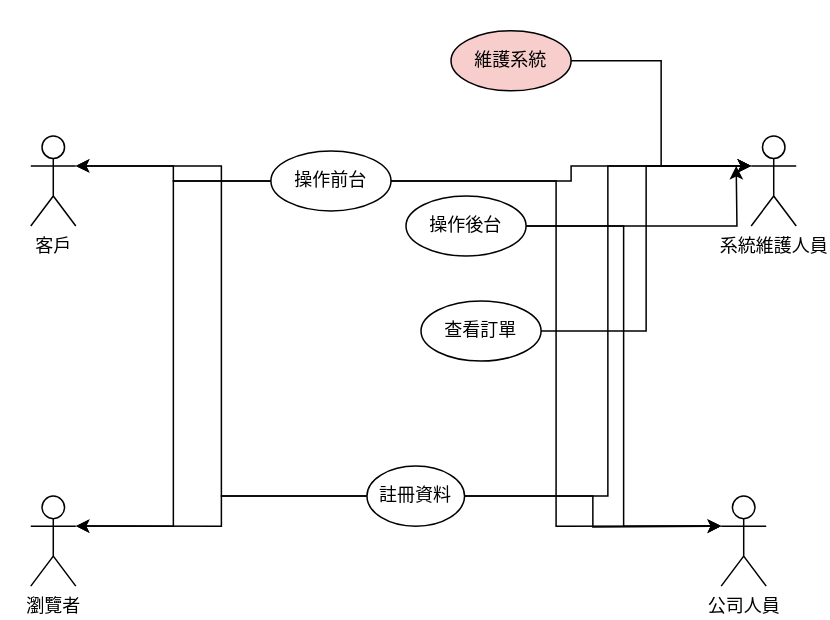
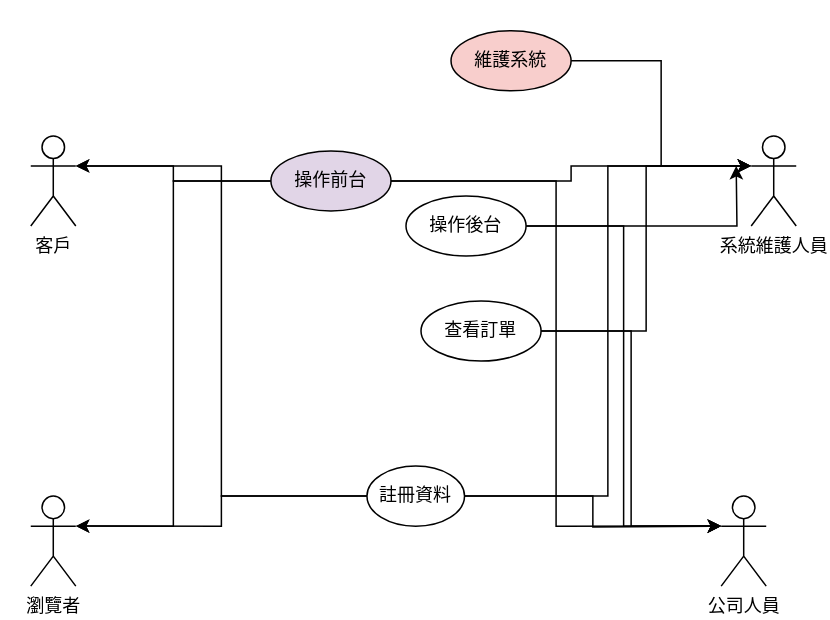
(331, 181) -> (331, 181)
none -> (631, 428)
